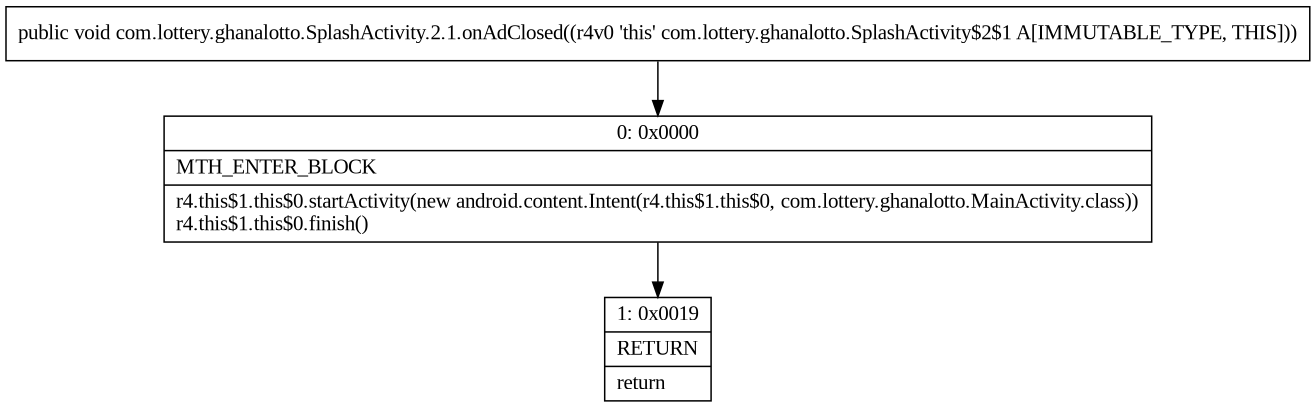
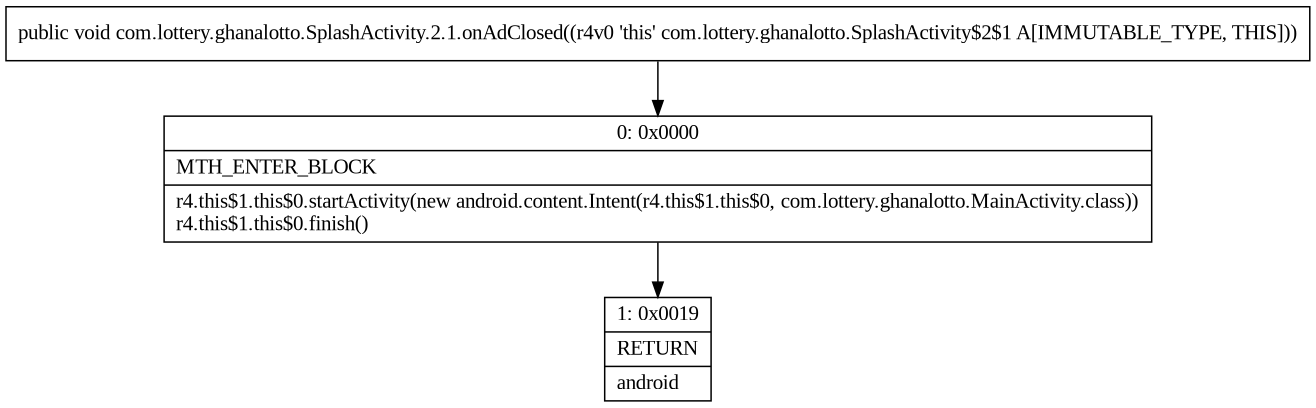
(641, 383) -> (648, 383)
